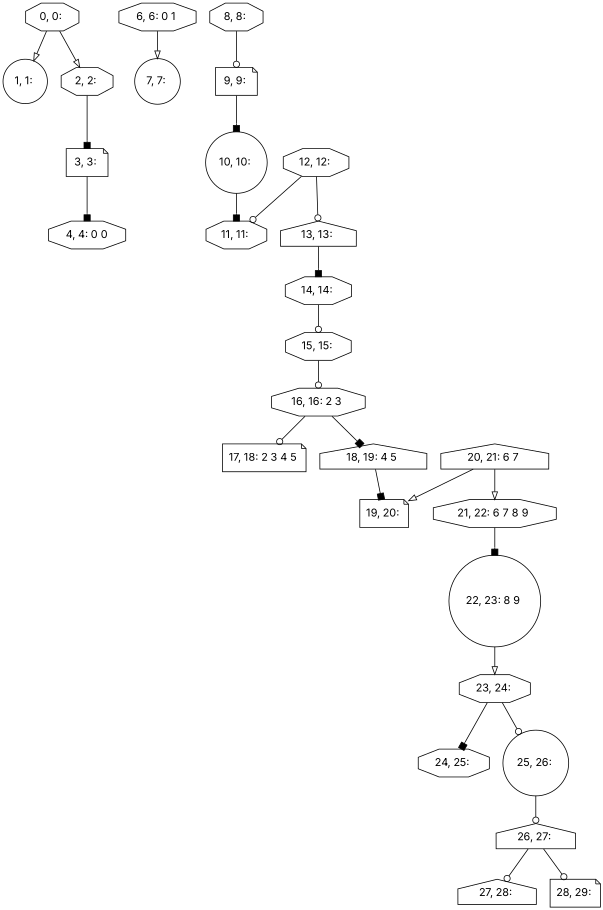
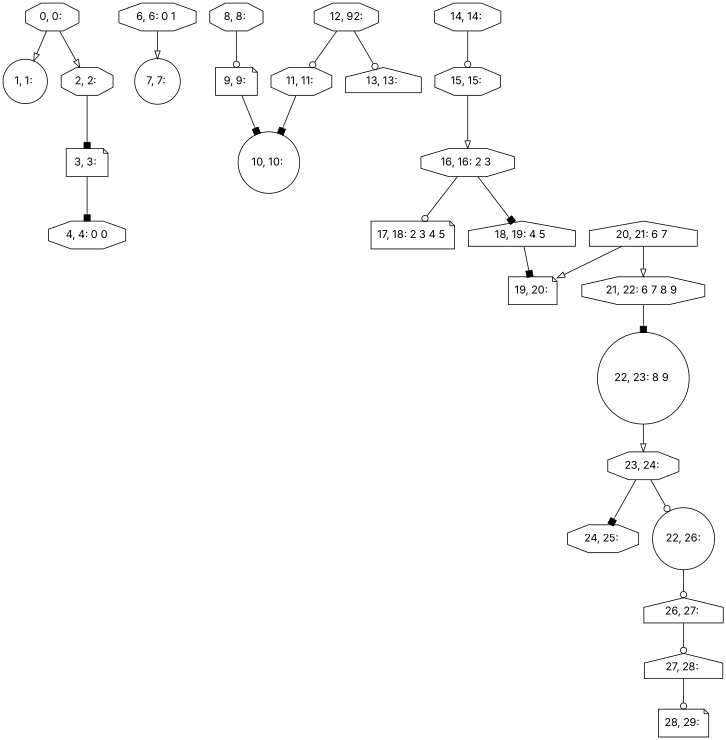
(316, 163) -> (346, 17)
(236, 203) -> (290, 111)
(318, 258) -> none
(318, 371) -> (468, 118)
(536, 763) -> (684, 539)
(553, 862) -> (684, 691)
